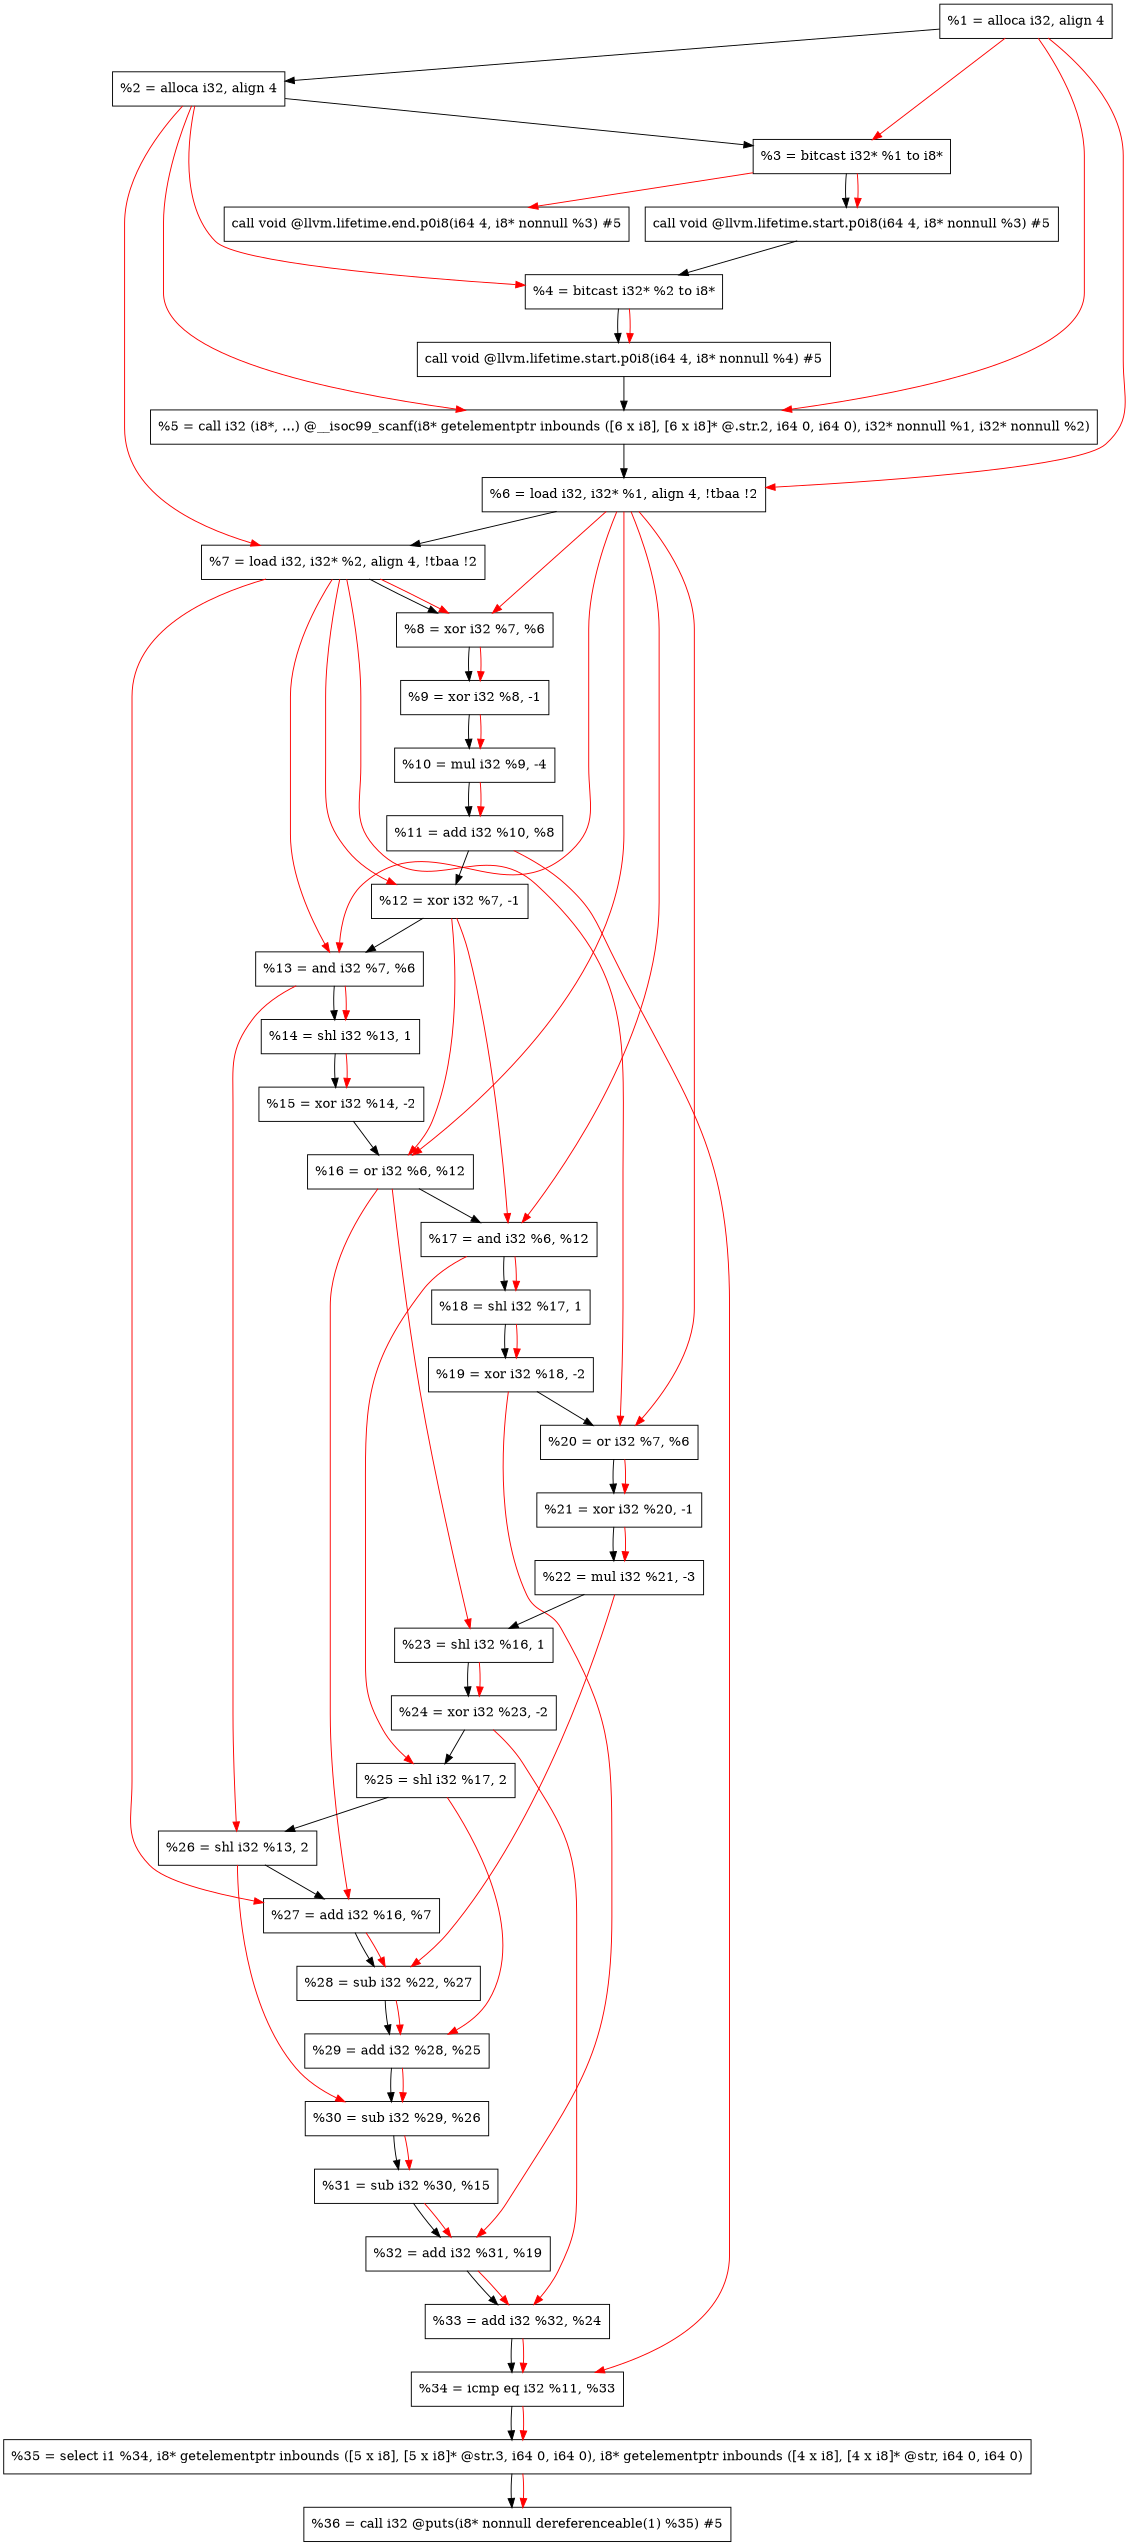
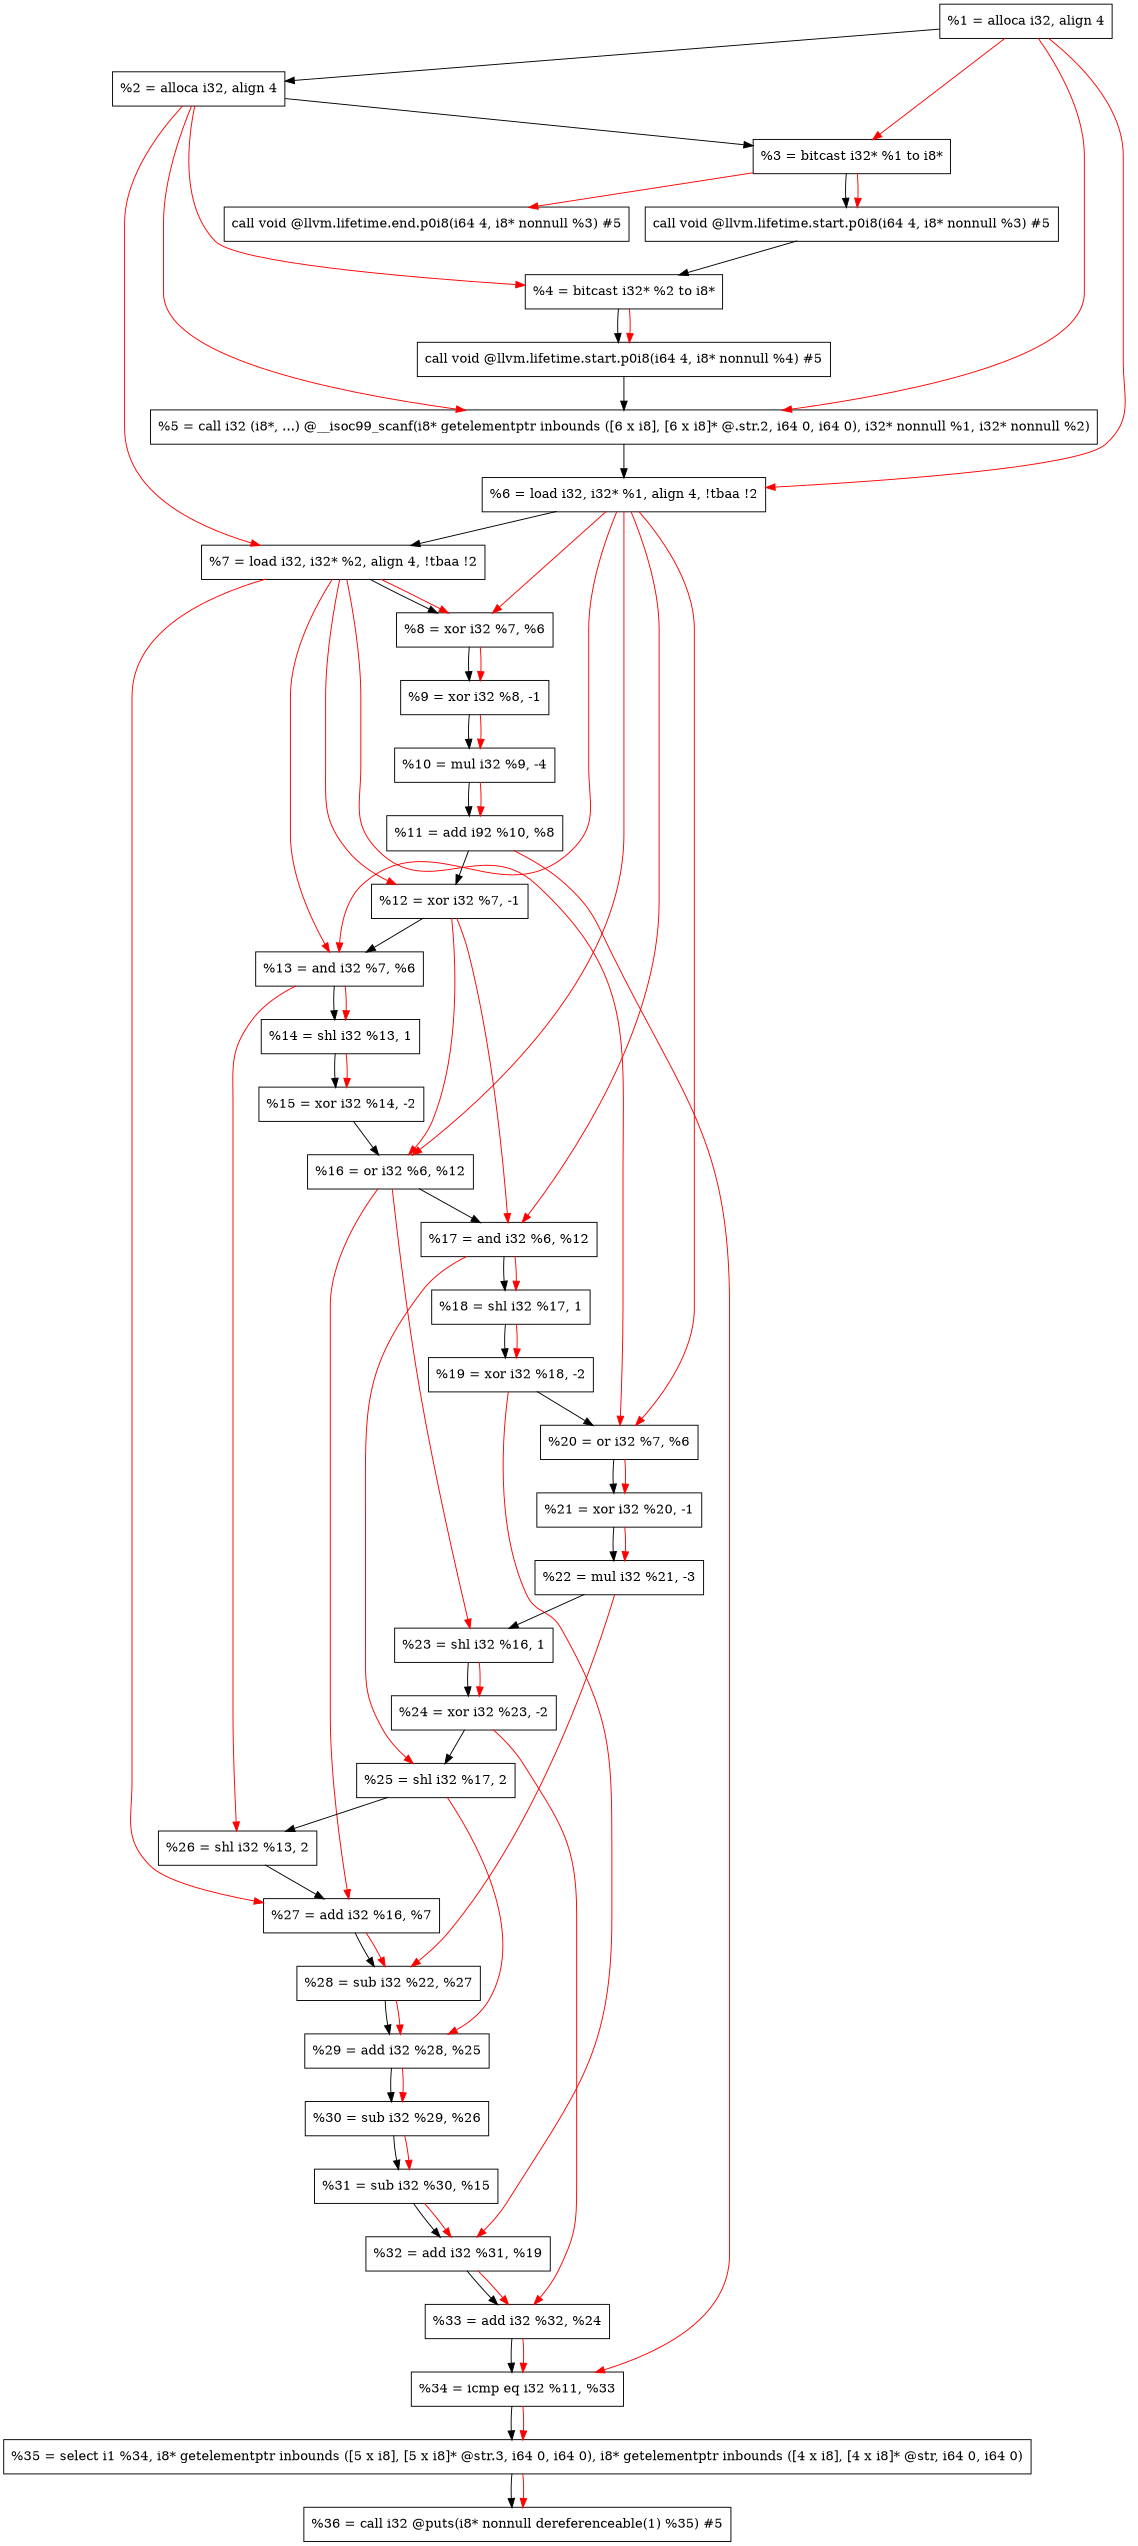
(475, 833) -> (475, 833)
(258, 1996) -> none
